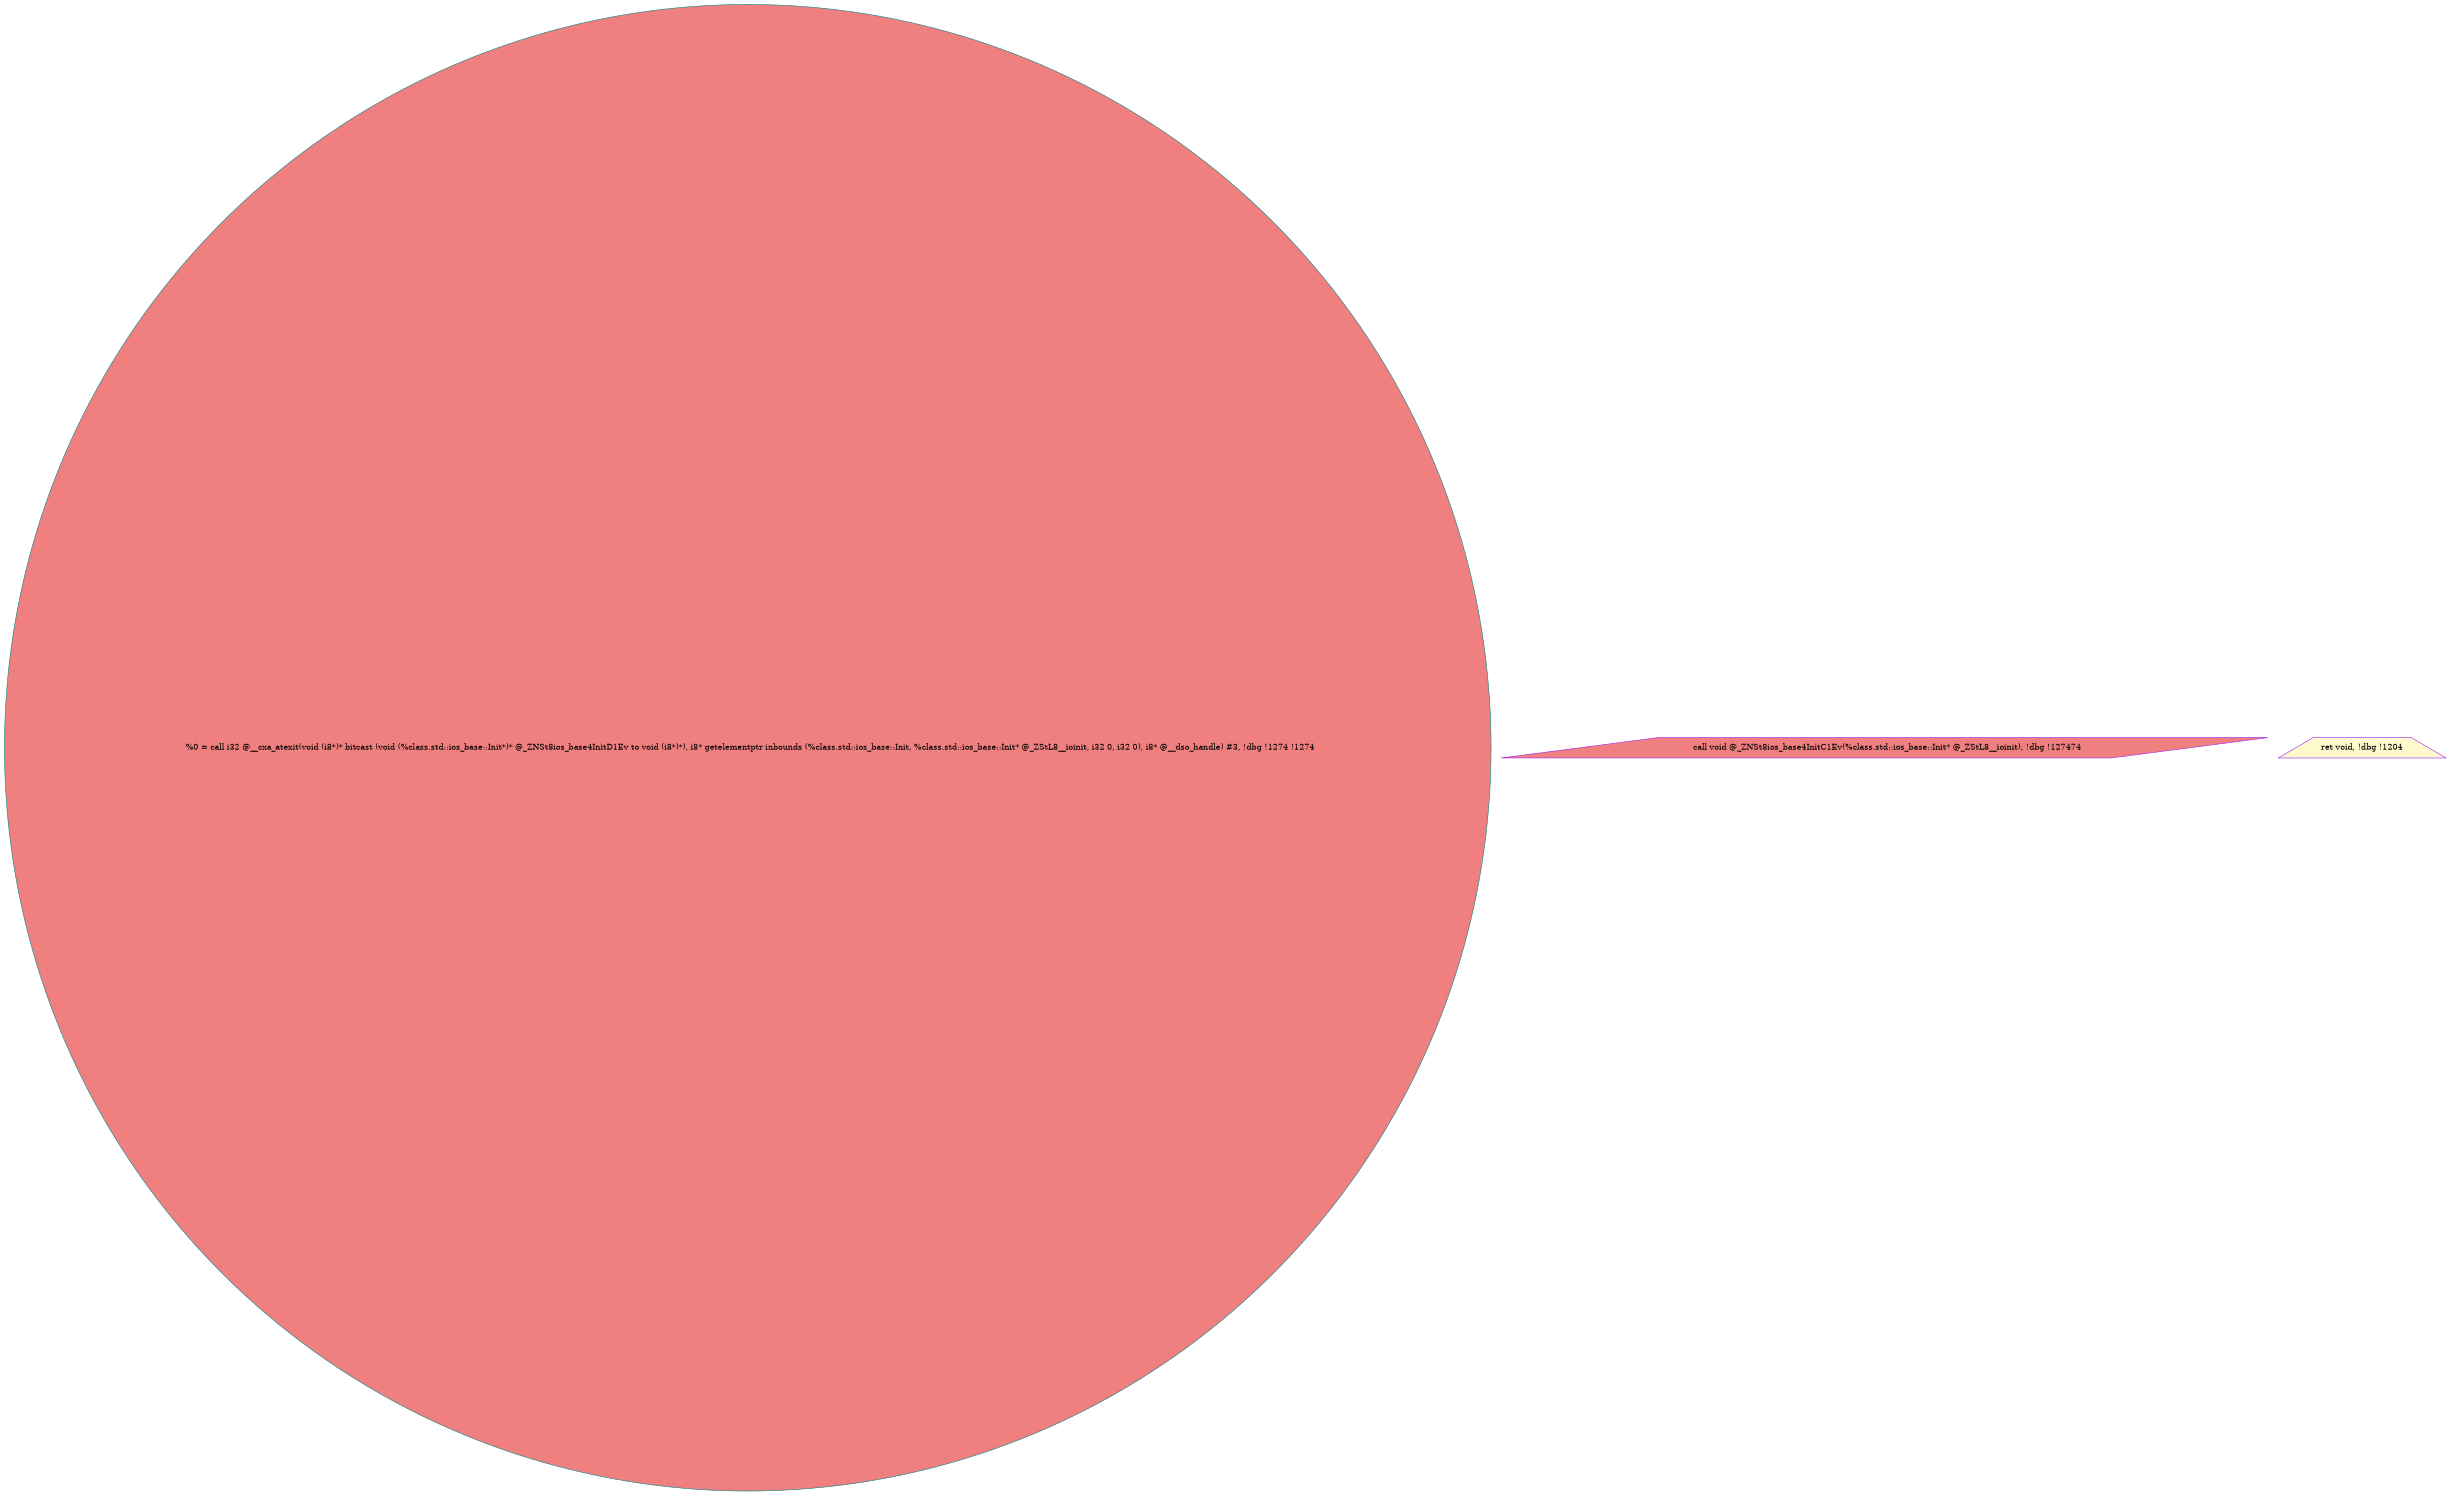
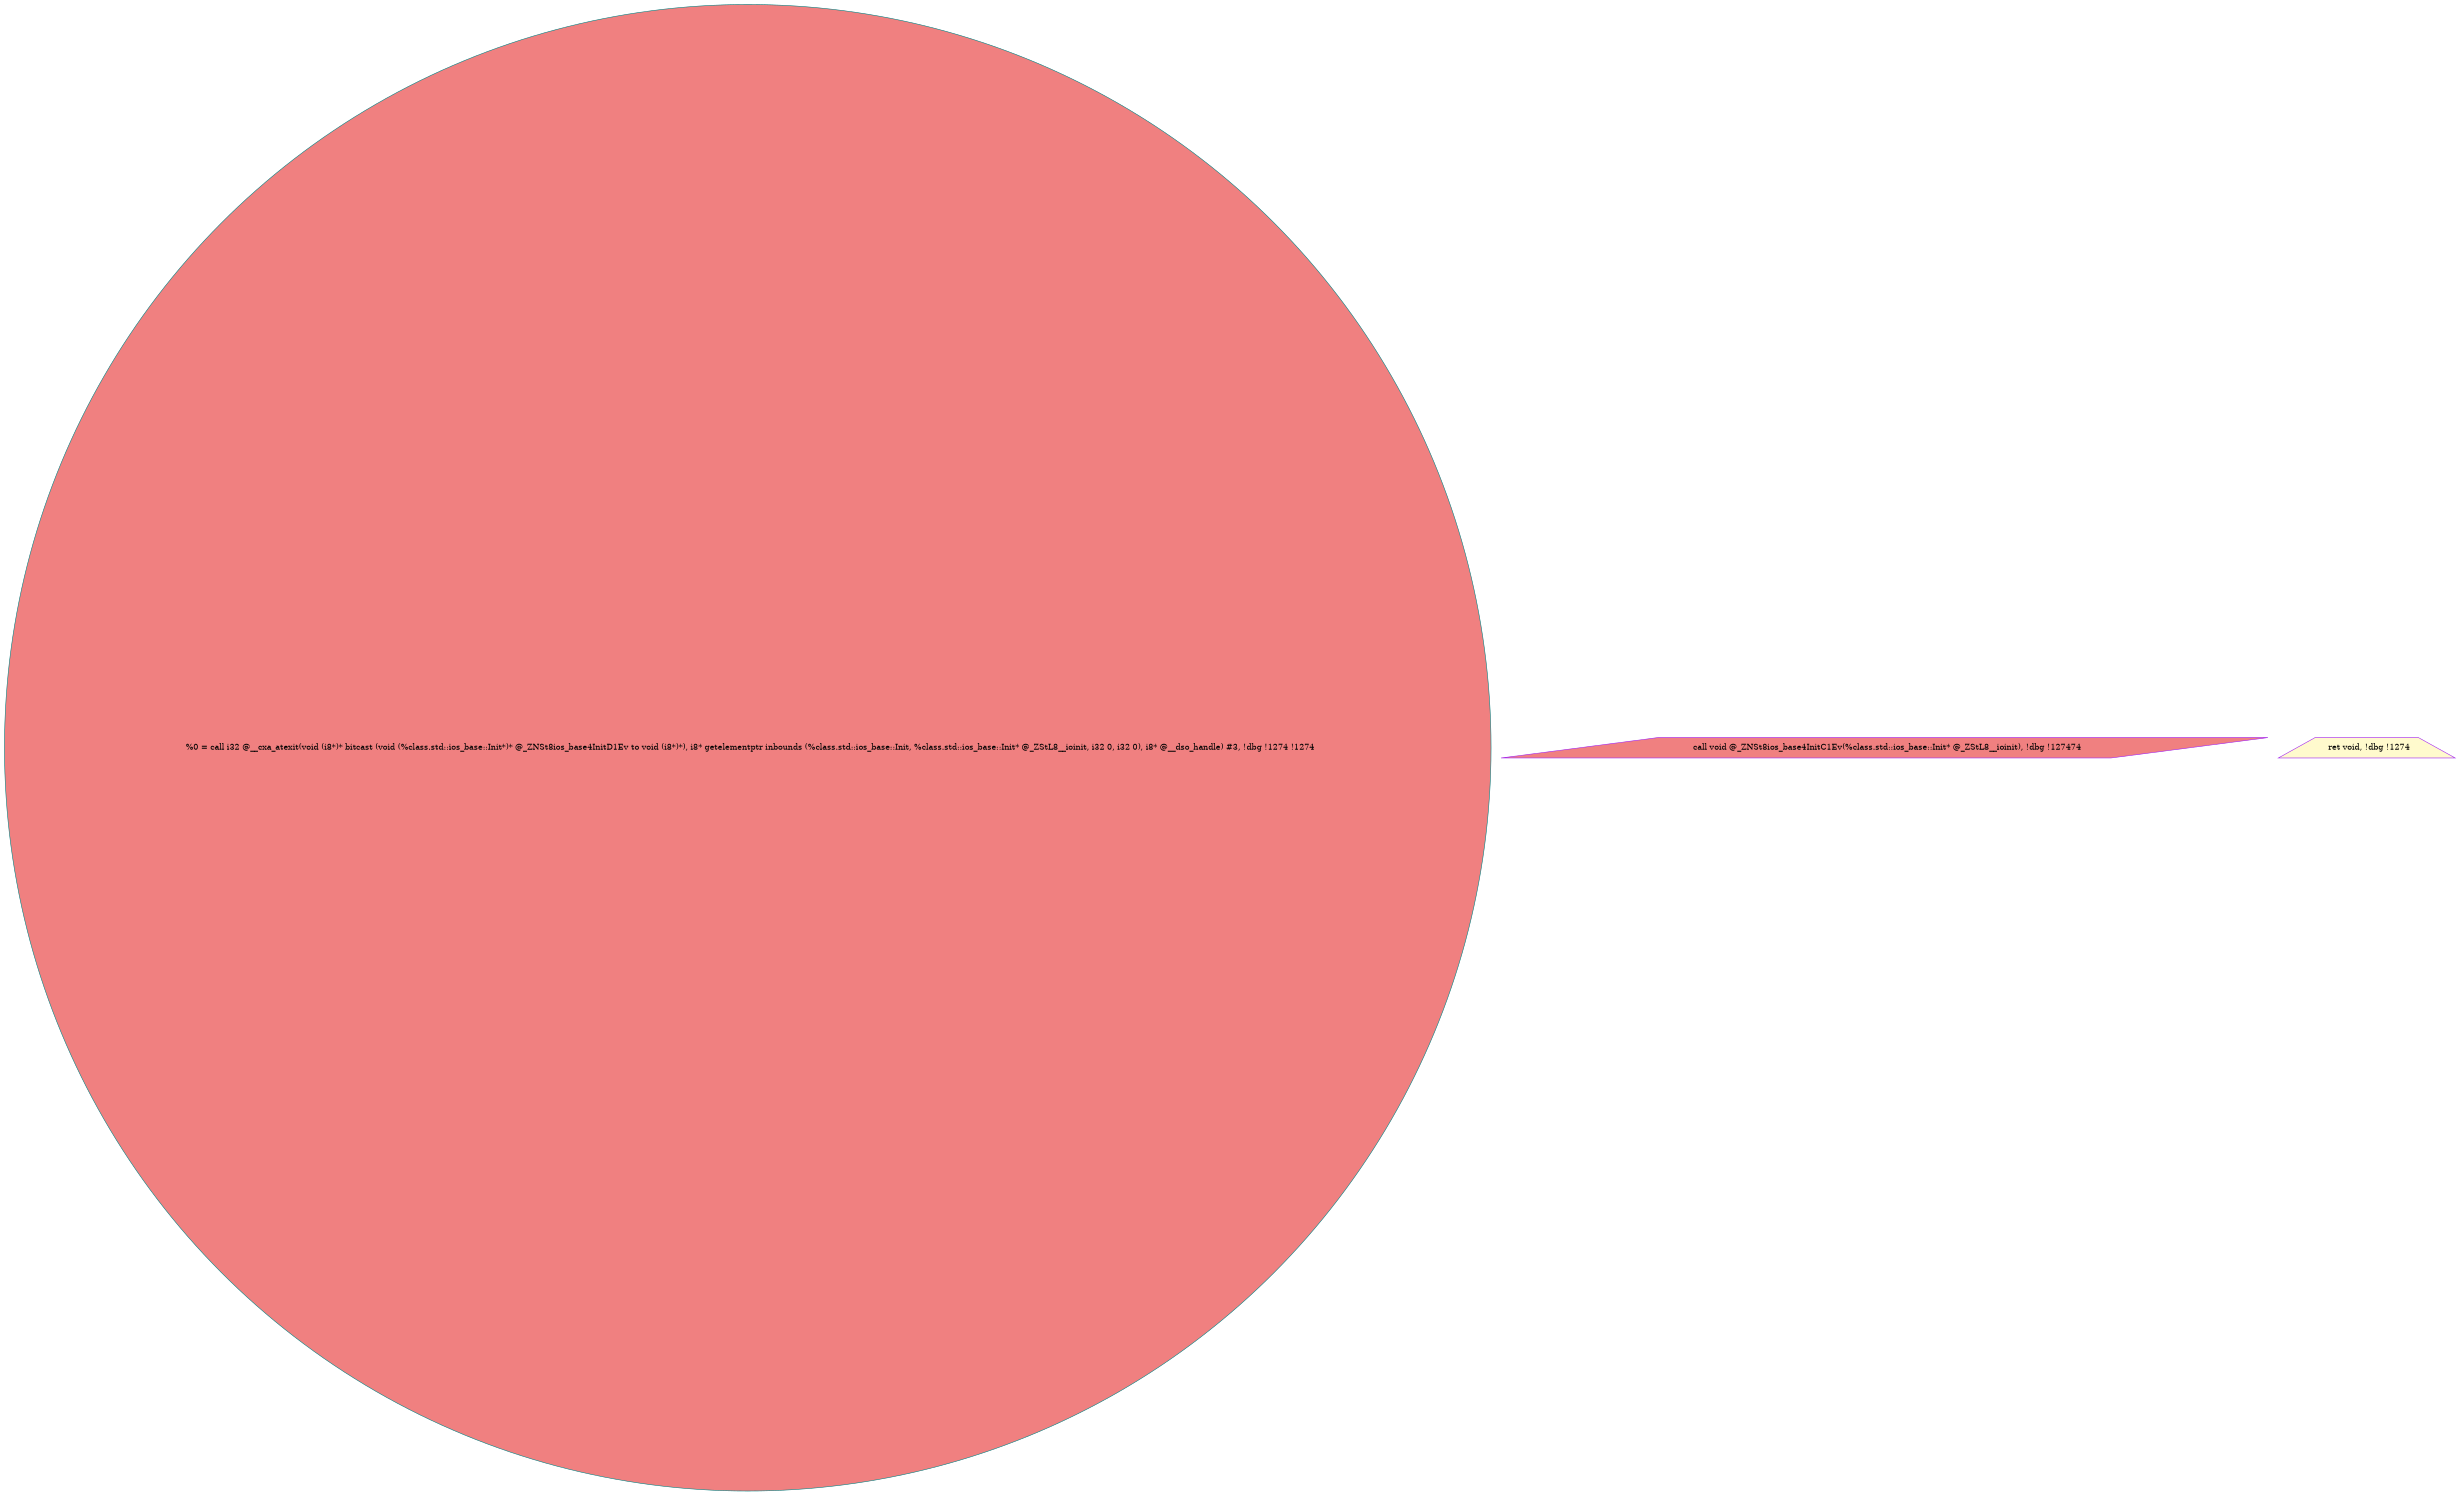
(2362, 748) -> (2367, 748)
